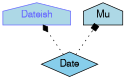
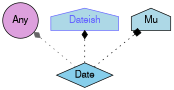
none -> (20, 21)
